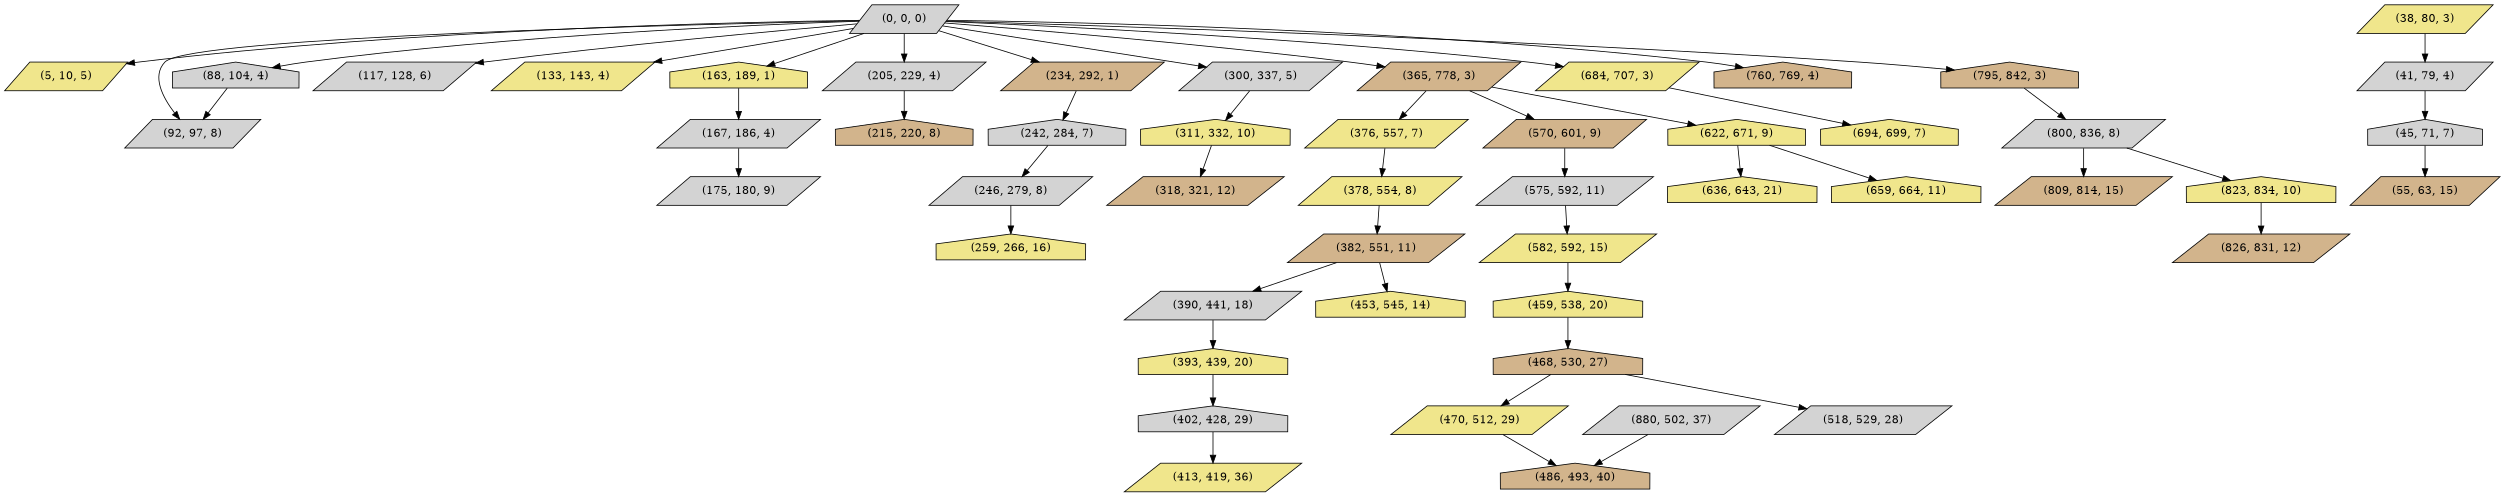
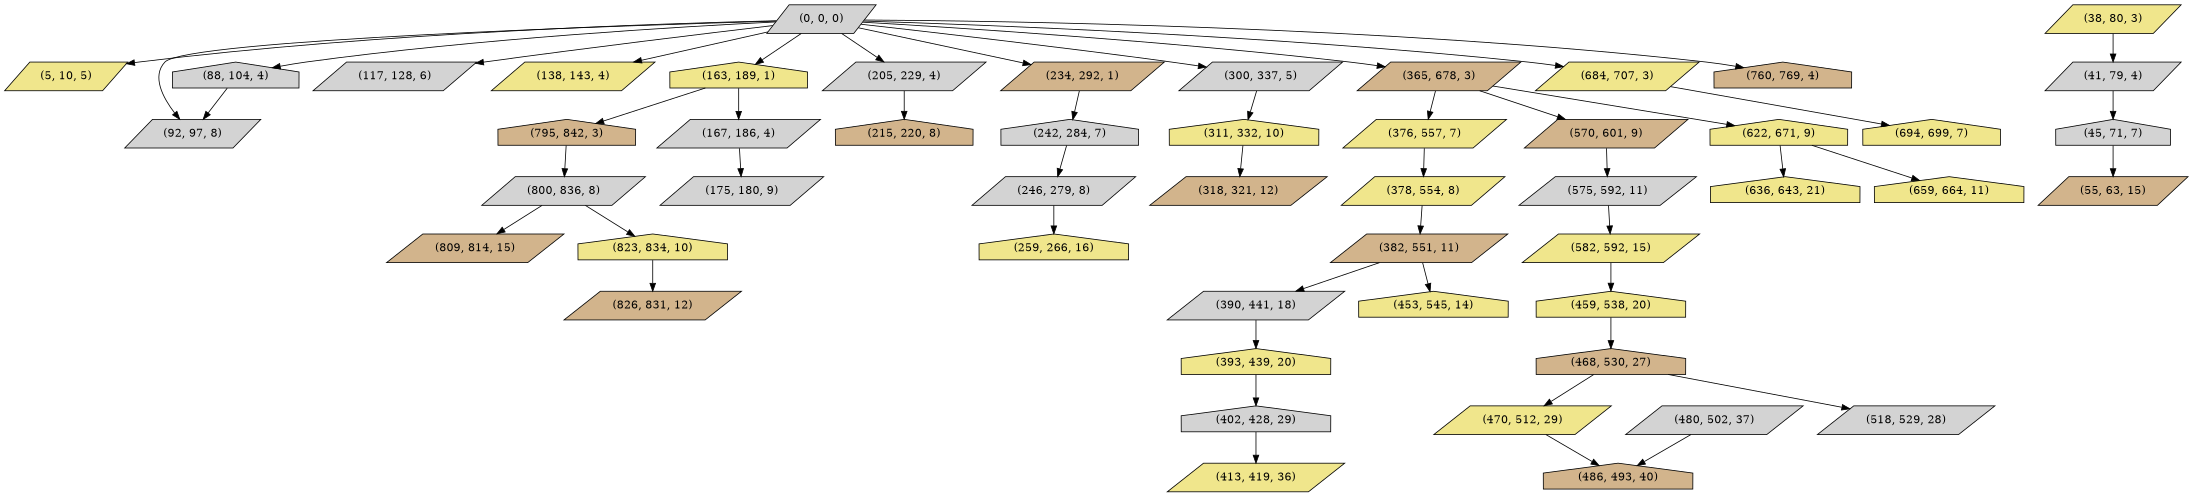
(1622, 48) -> (654, 104)
(573, 76) -> (573, 76)
(1439, 76) -> (1439, 76)
(1671, 420) -> (1714, 420)
